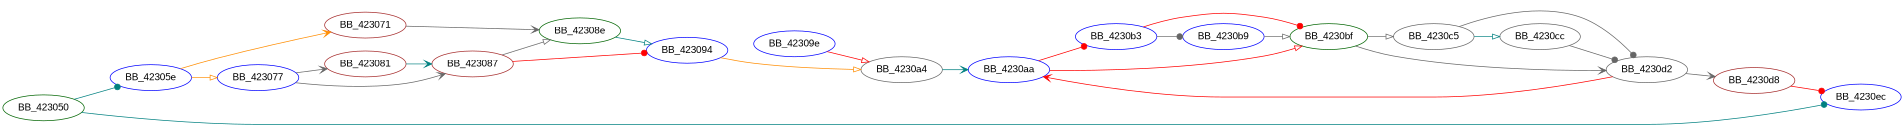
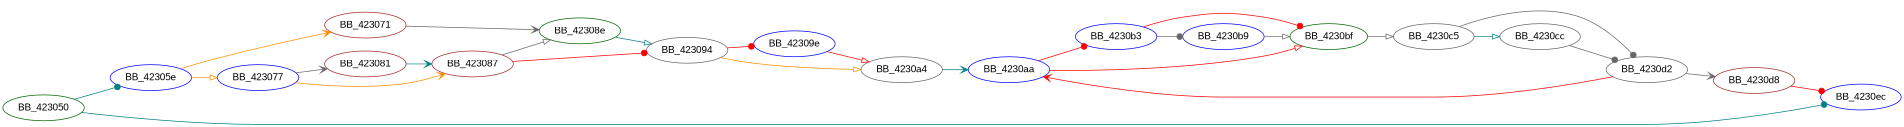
none -> (738, 47)
(687, 50) -> (687, 50)
(1476, 66) -> none
(367, 86) -> (367, 86)
